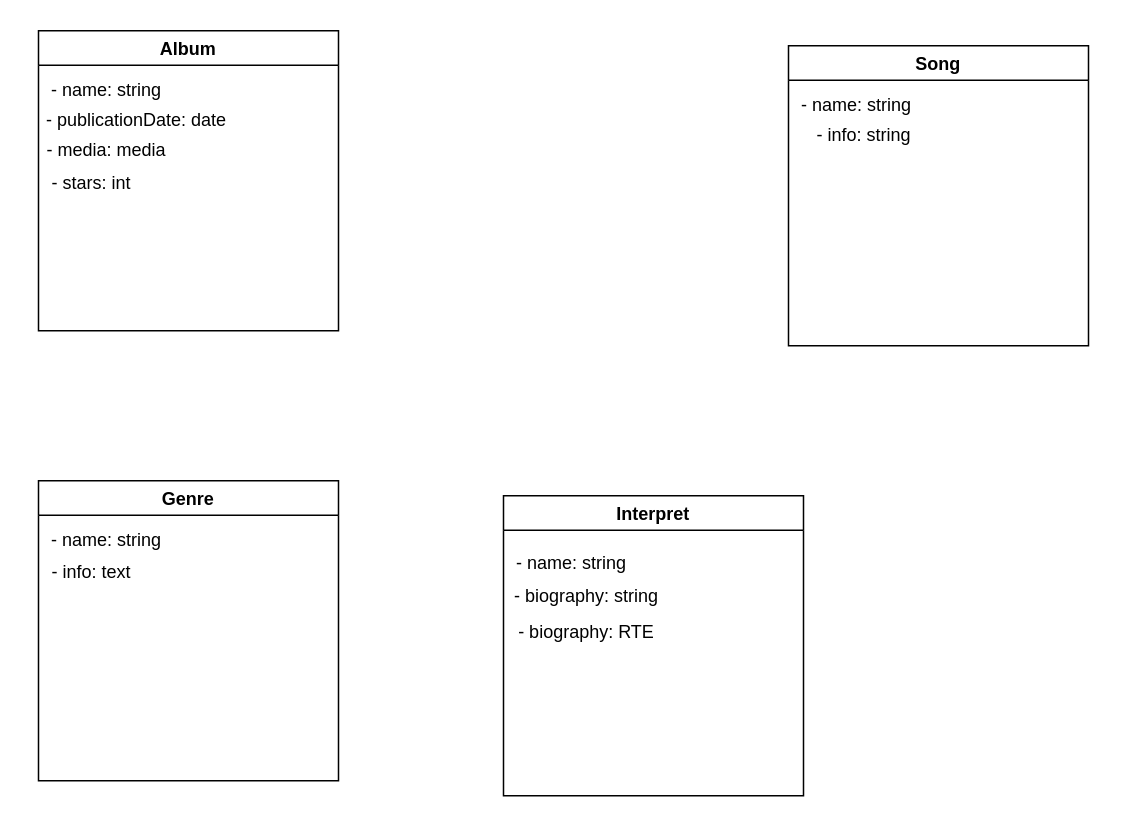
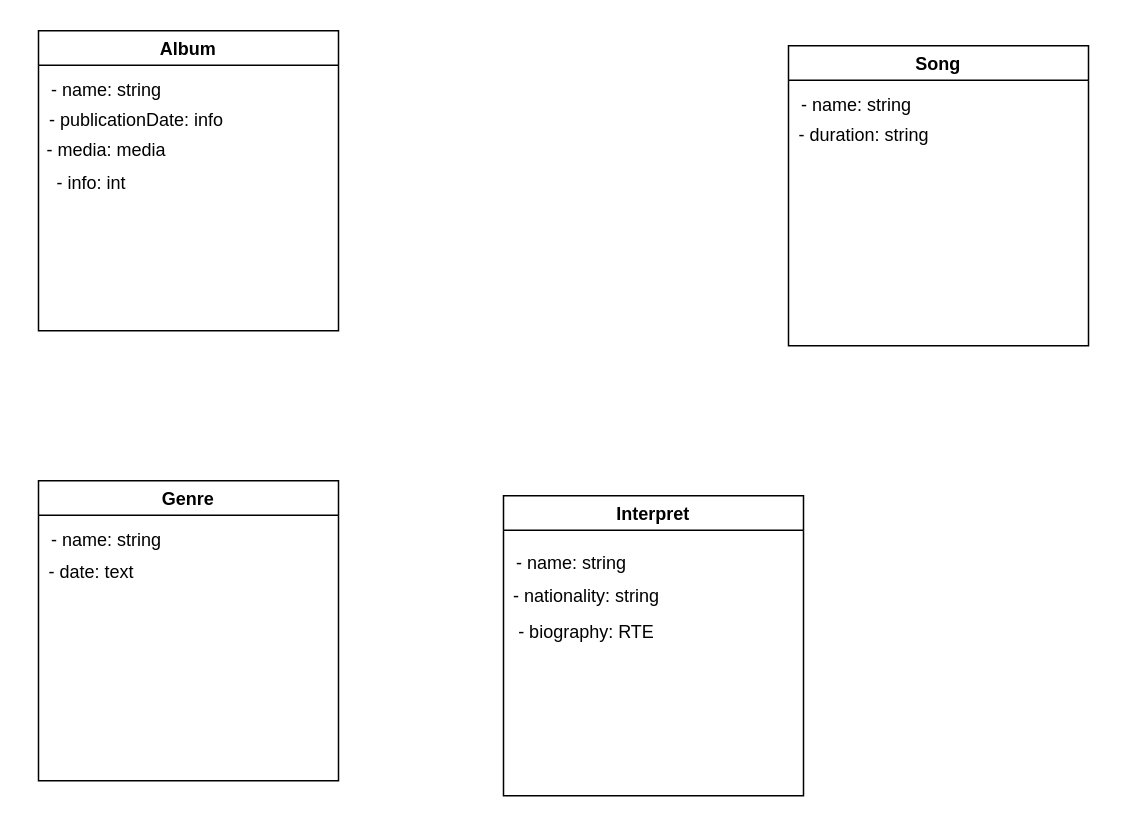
(137, 121) -> (137, 121)
(864, 136) -> (864, 136)
(92, 184) -> (92, 184)
(92, 572) -> (92, 572)
(587, 596) -> (587, 596)
